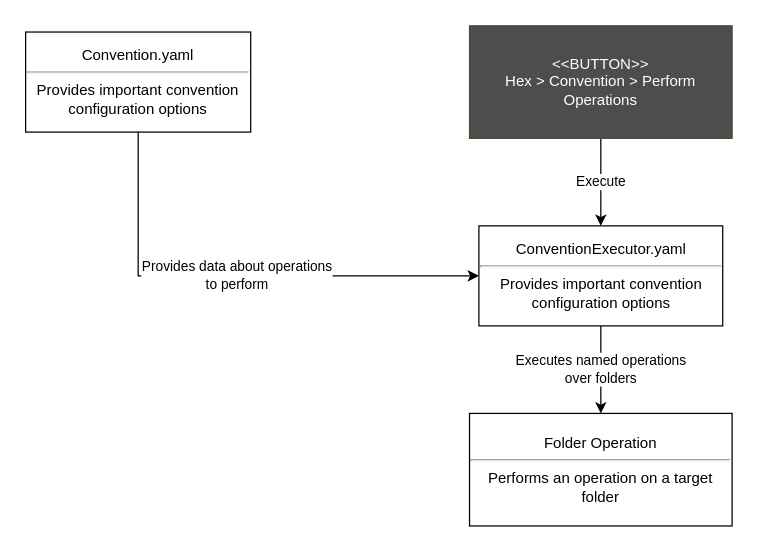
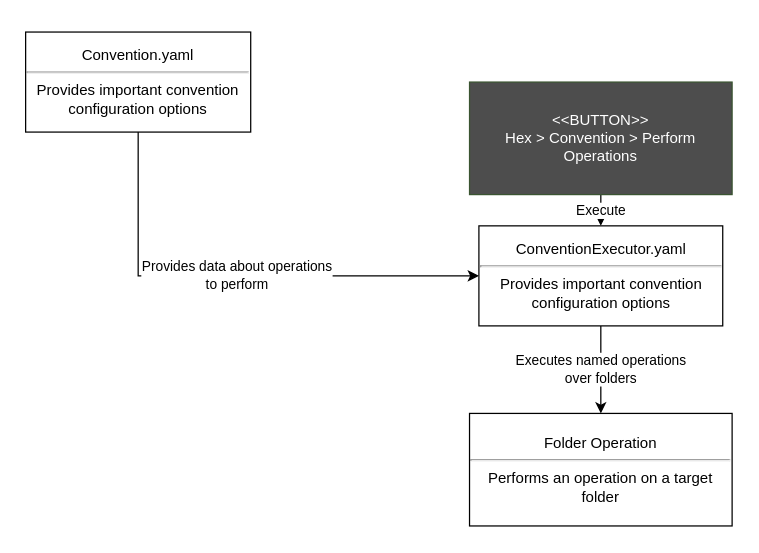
(601, 82) -> (601, 138)
